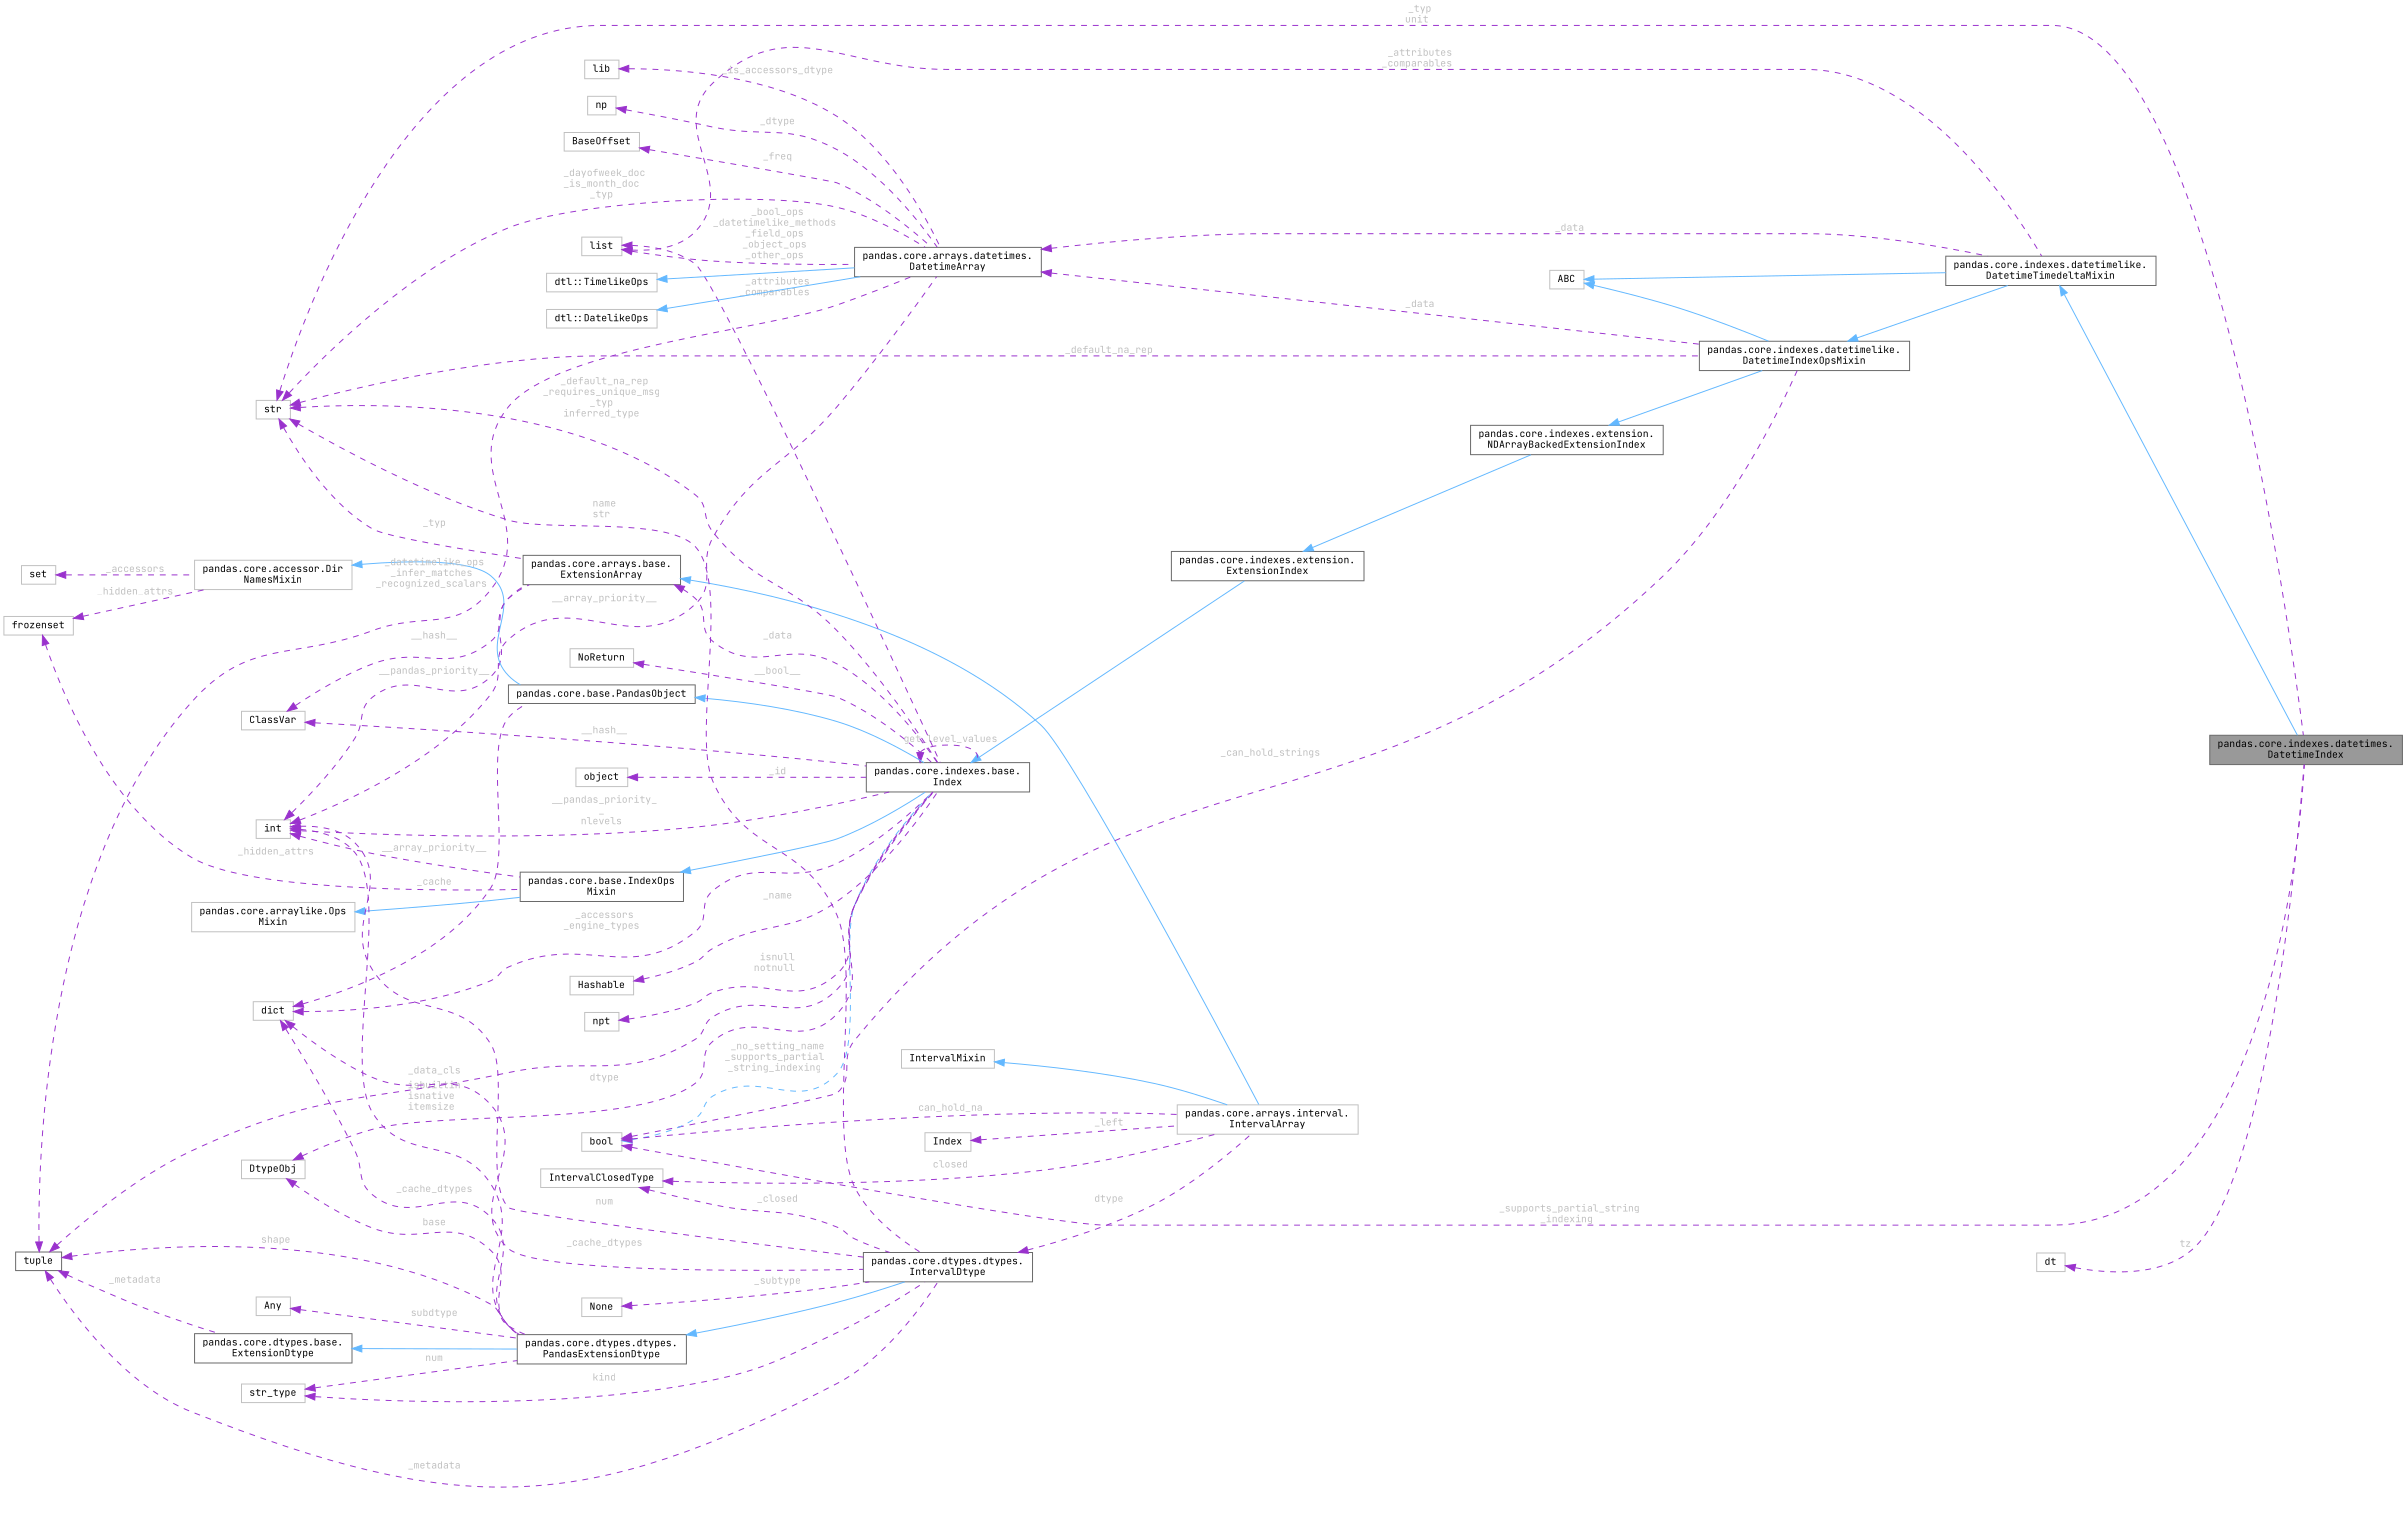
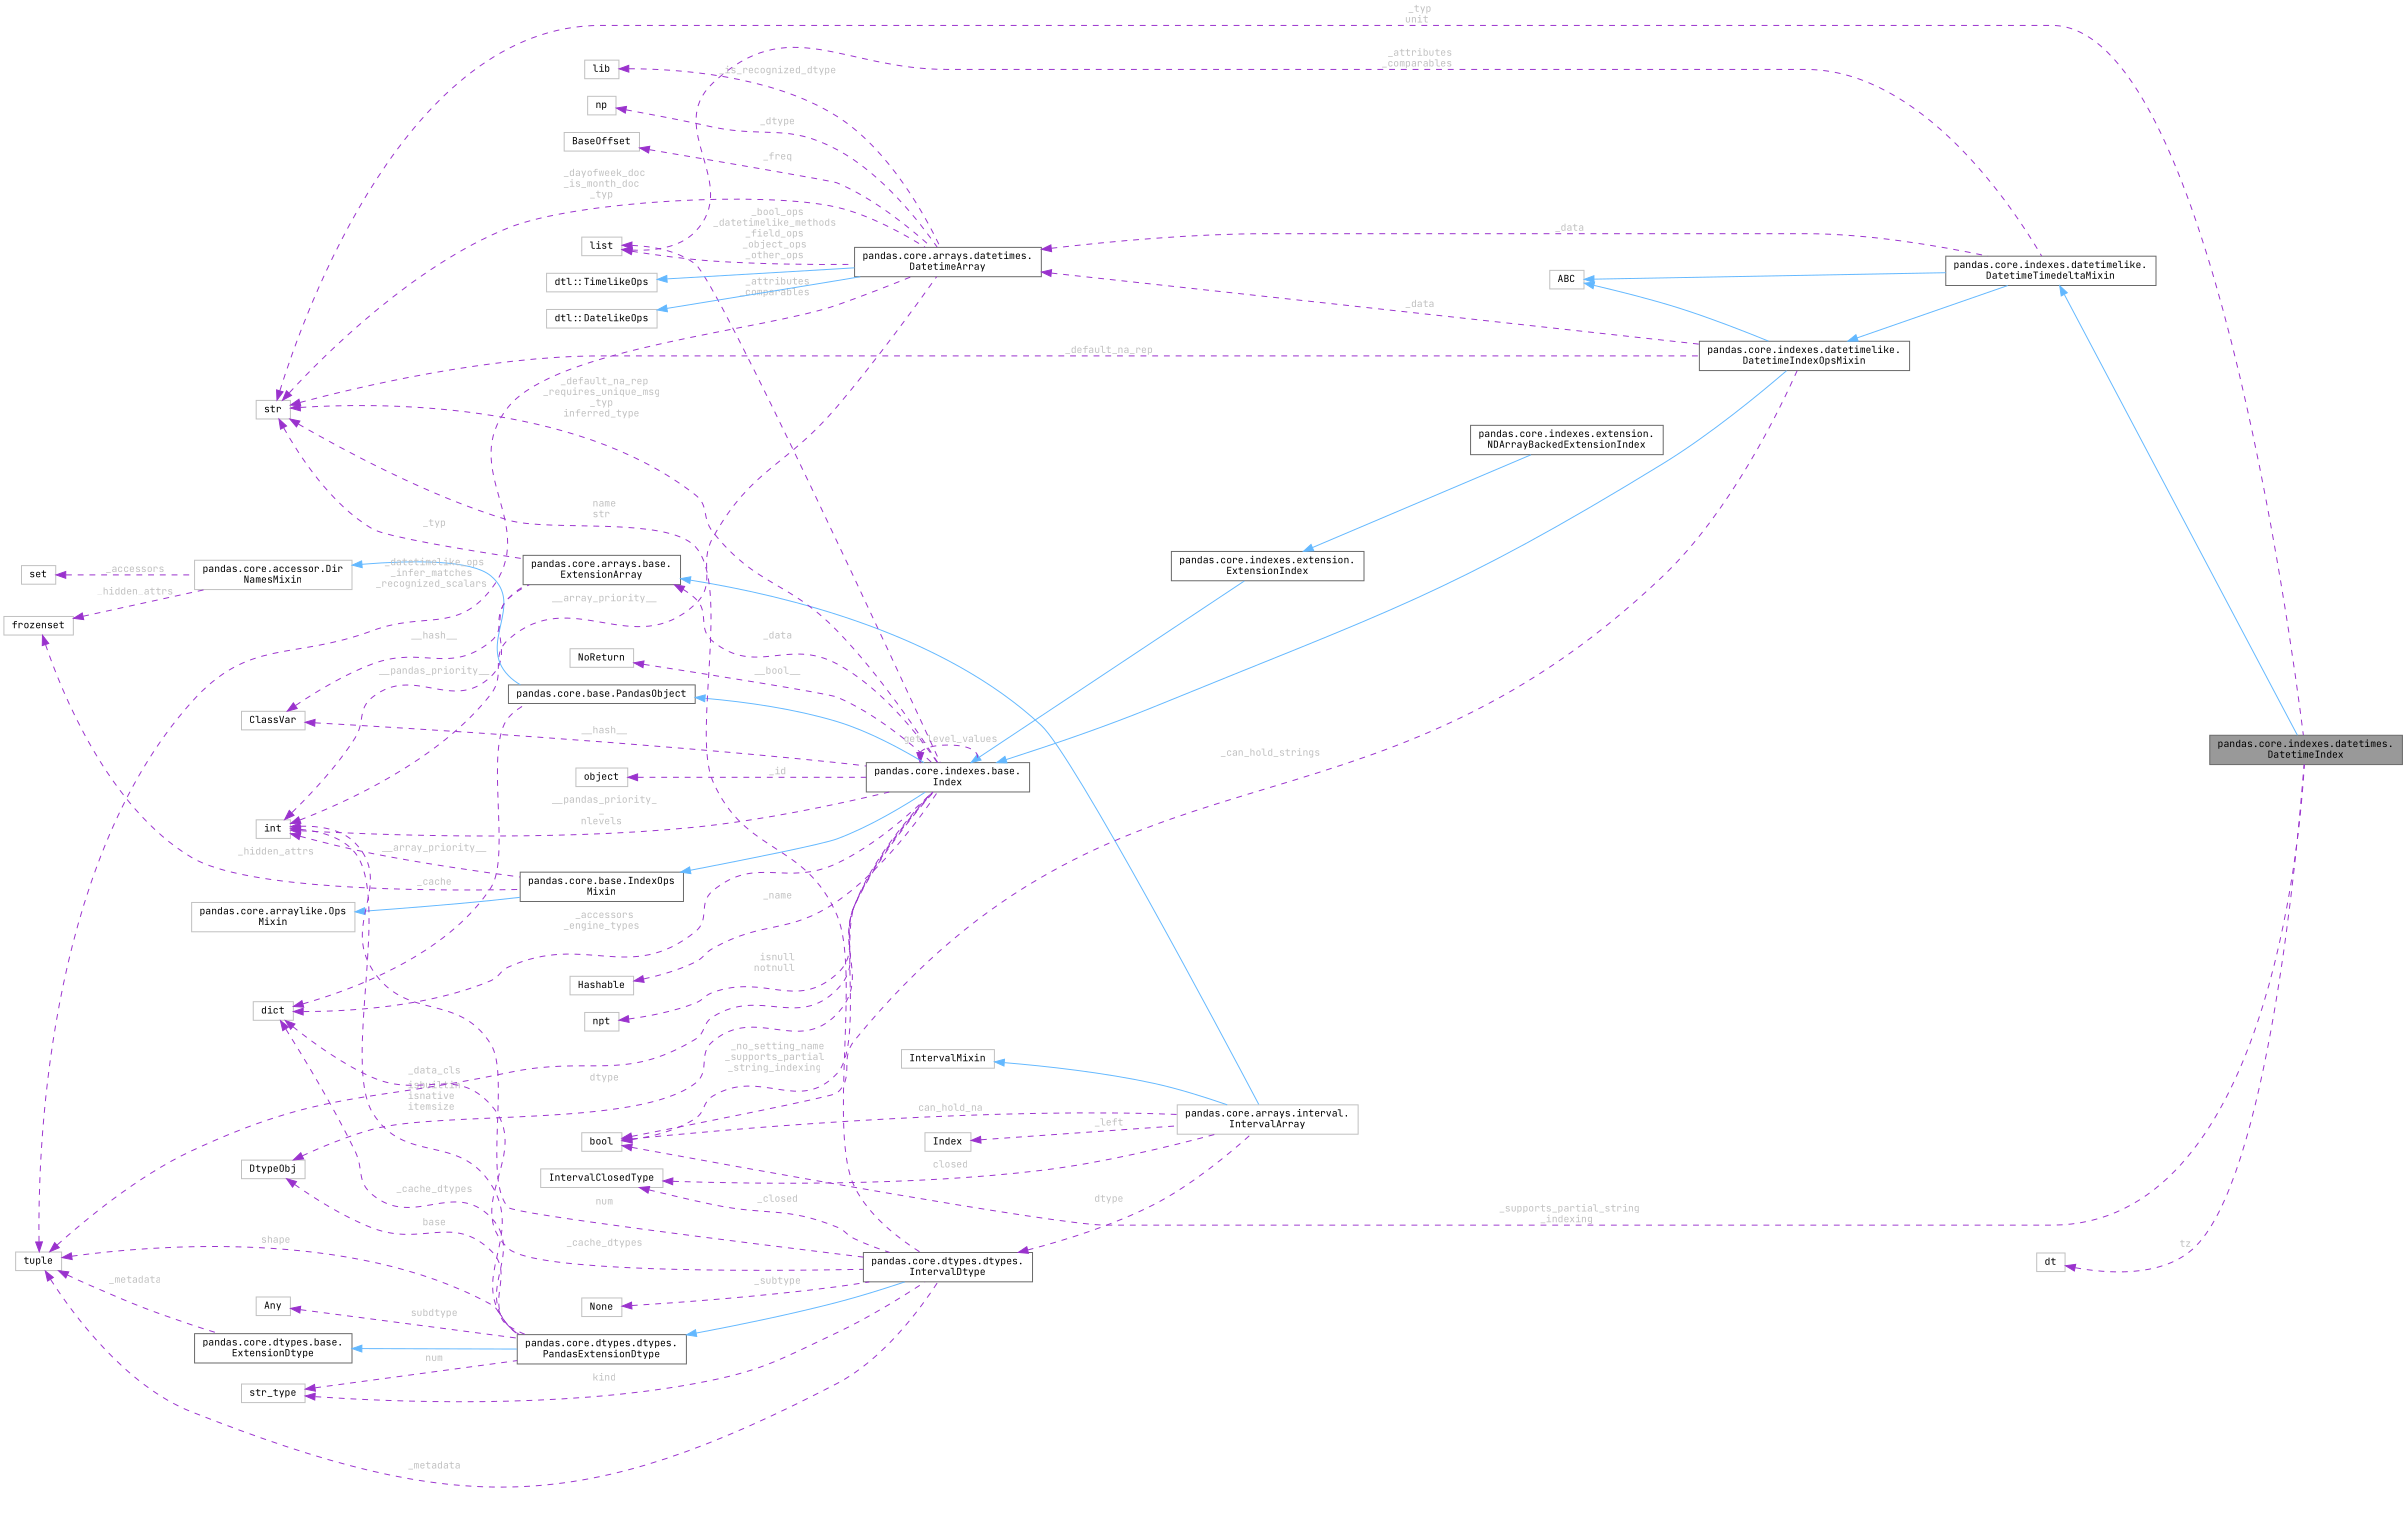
(775, 71) -> (775, 71)
(1690, 396) -> (1414, 599)
(837, 1073) -> (837, 1073)
(39, 1261) -> (39, 1261)
